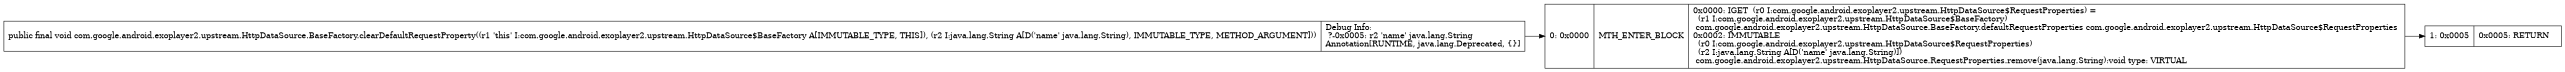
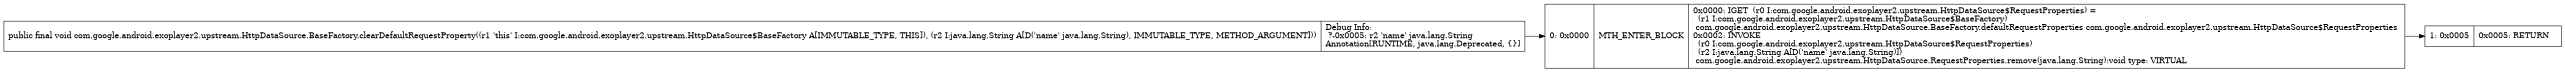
(1739, 36) -> (1730, 36)
